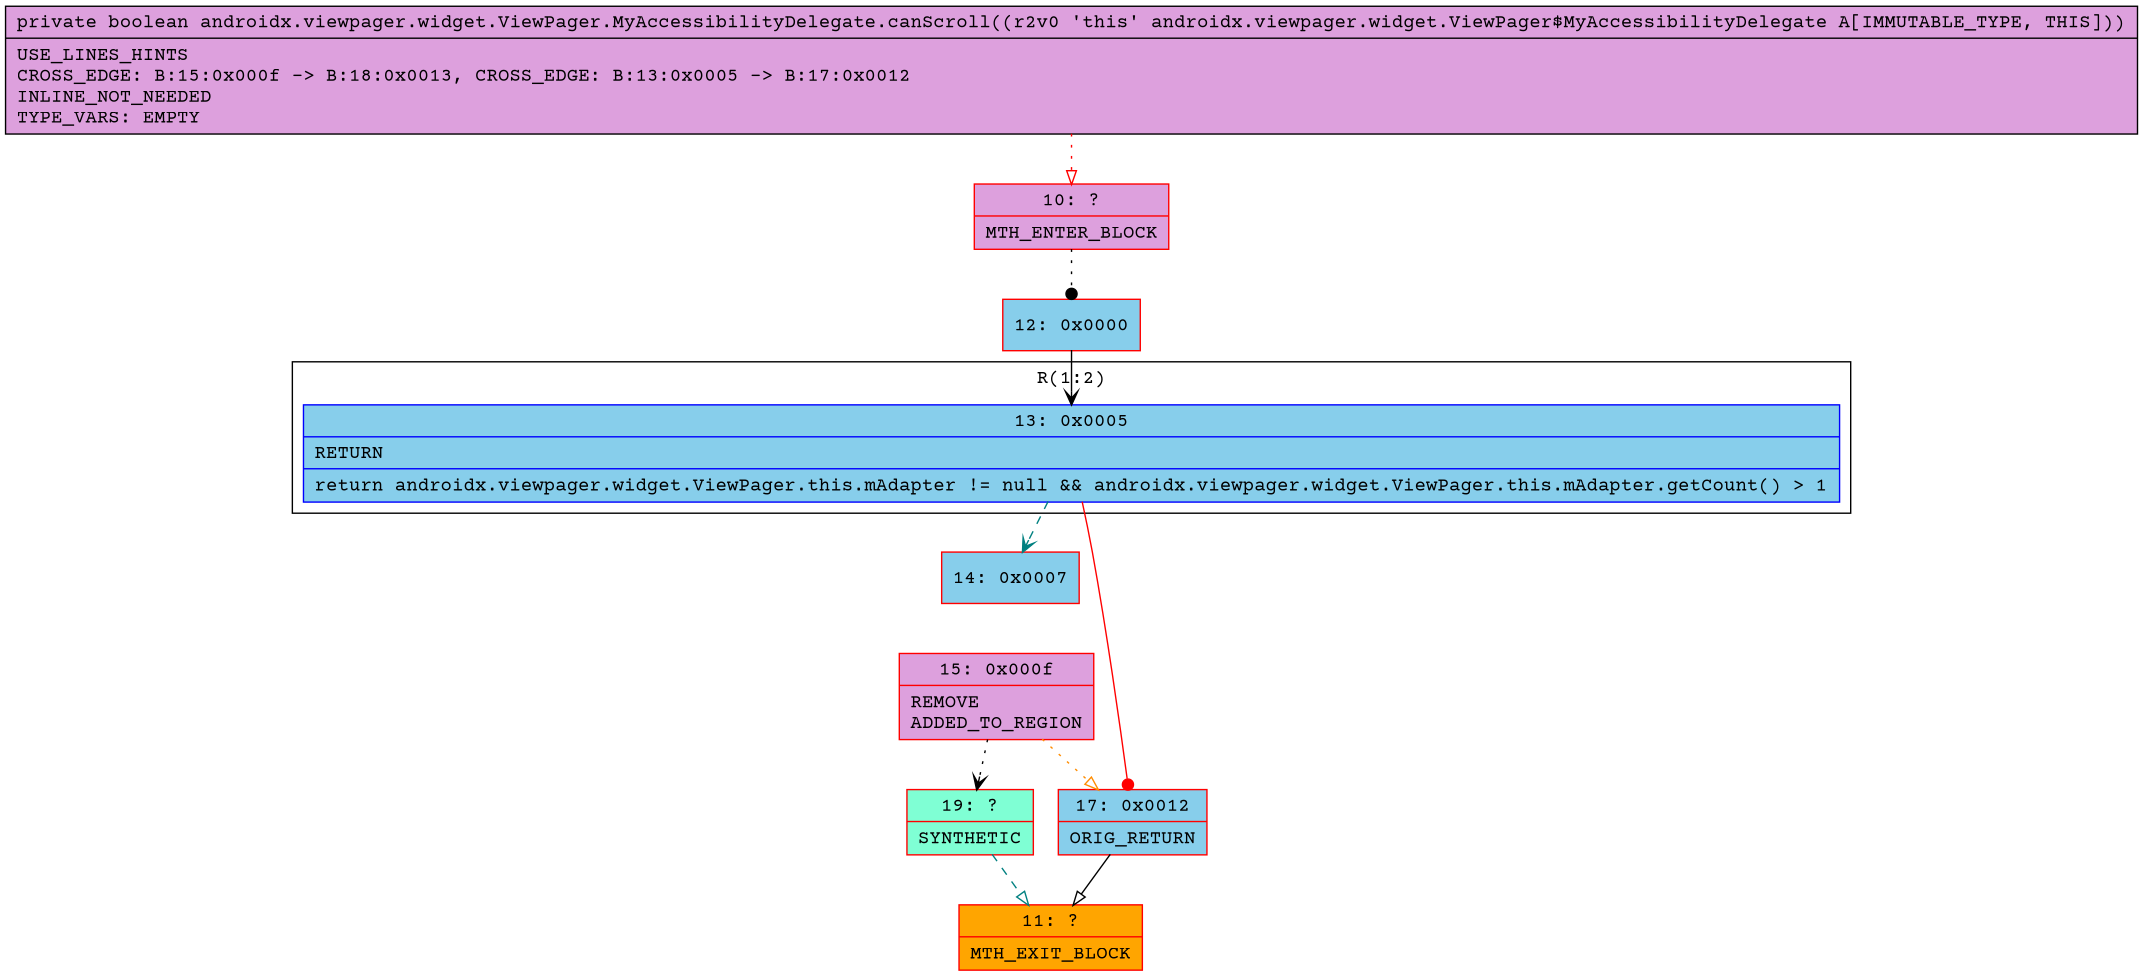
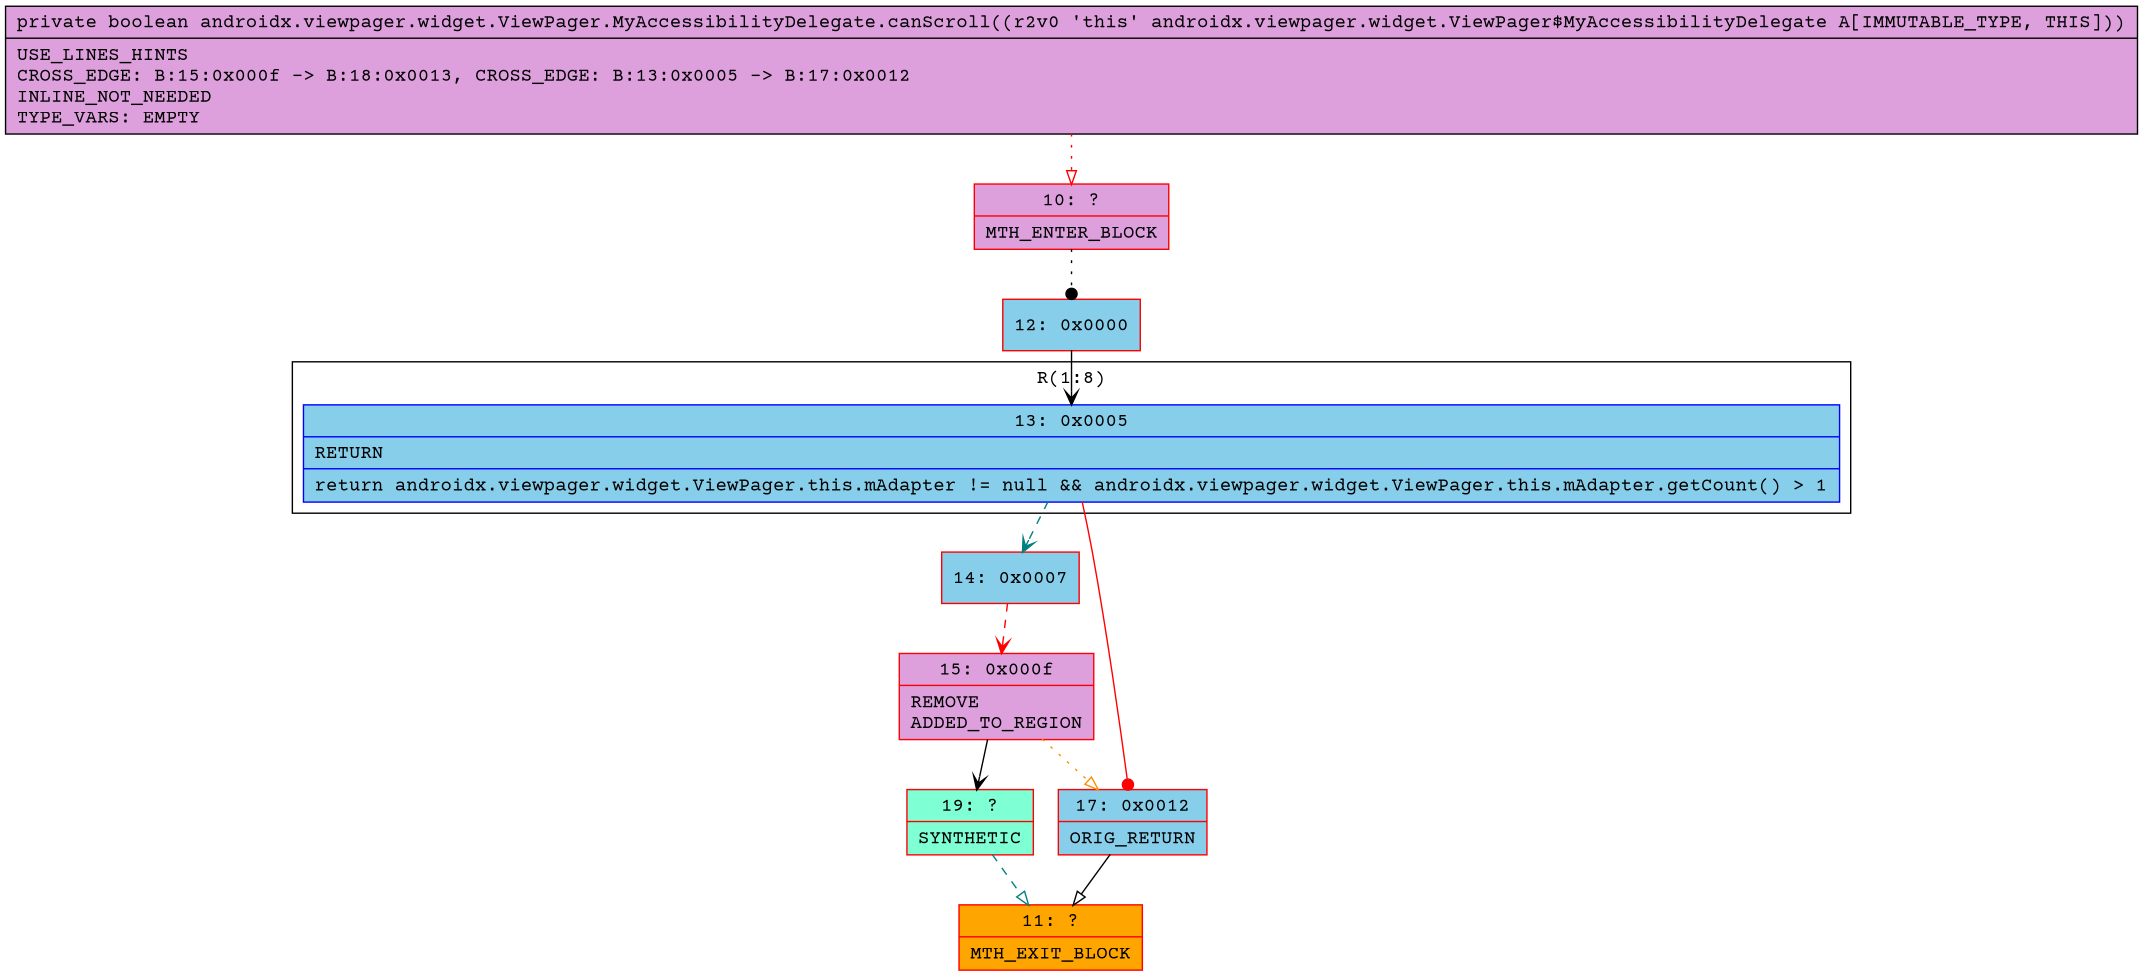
(1072, 378) -> (1072, 378)
none -> (1005, 622)
(984, 758) -> (984, 758)
